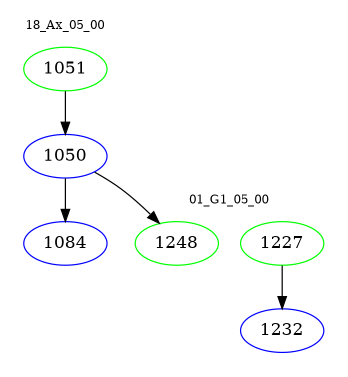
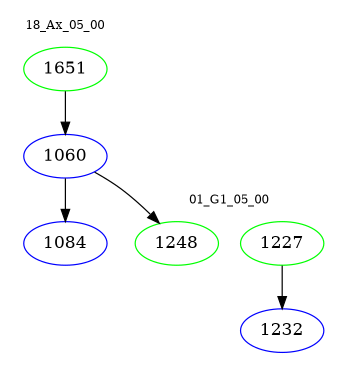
(65, 69) -> (65, 69)
(65, 156) -> (65, 156)
